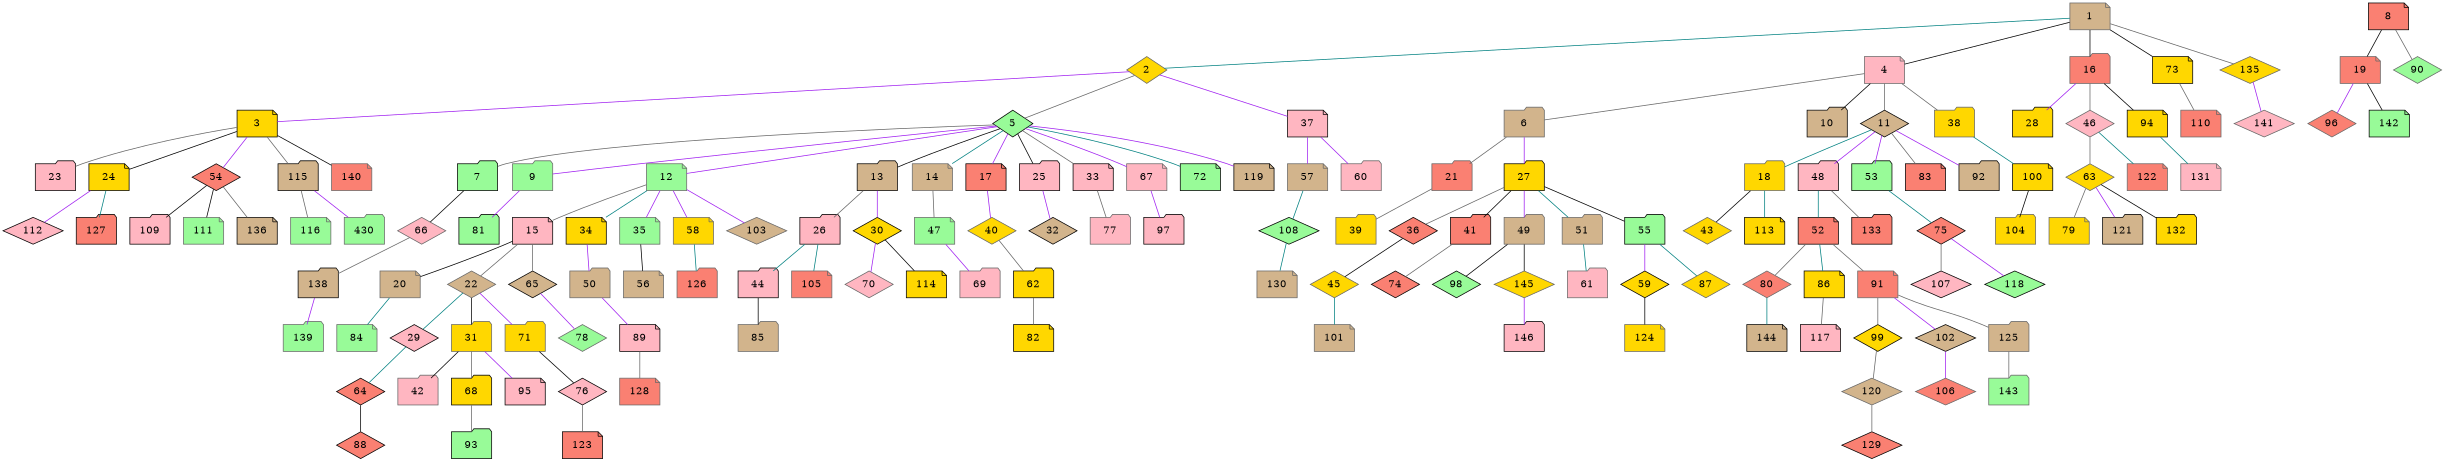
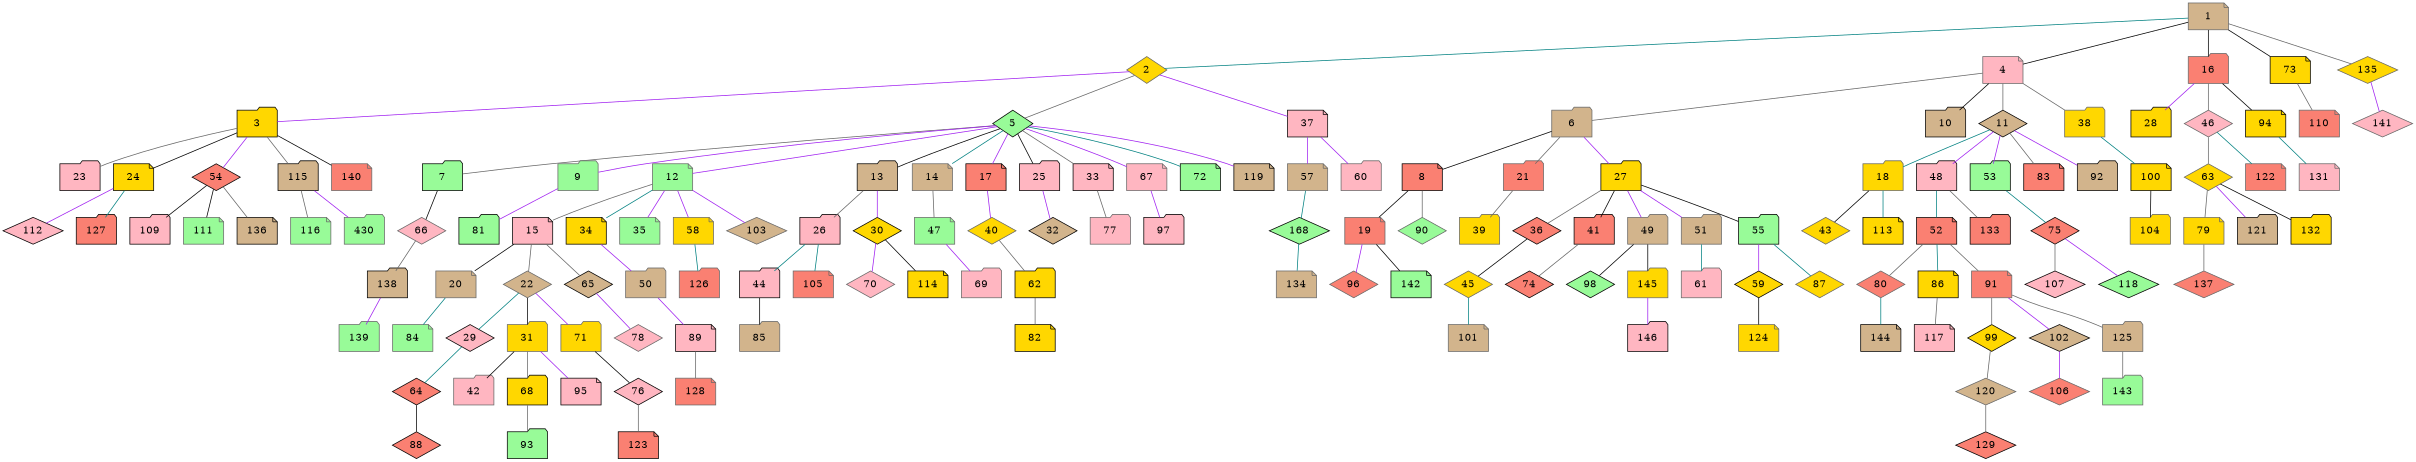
(257, 124) -> (257, 124)
none -> (1497, 150)
(1553, 204) -> (1661, 204)
(1289, 231) -> (1299, 231)
(644, 284) -> none
(1277, 284) -> (1296, 284)
(1524, 284) -> (1648, 284)
none -> (2204, 284)
(582, 338) -> (638, 338)
